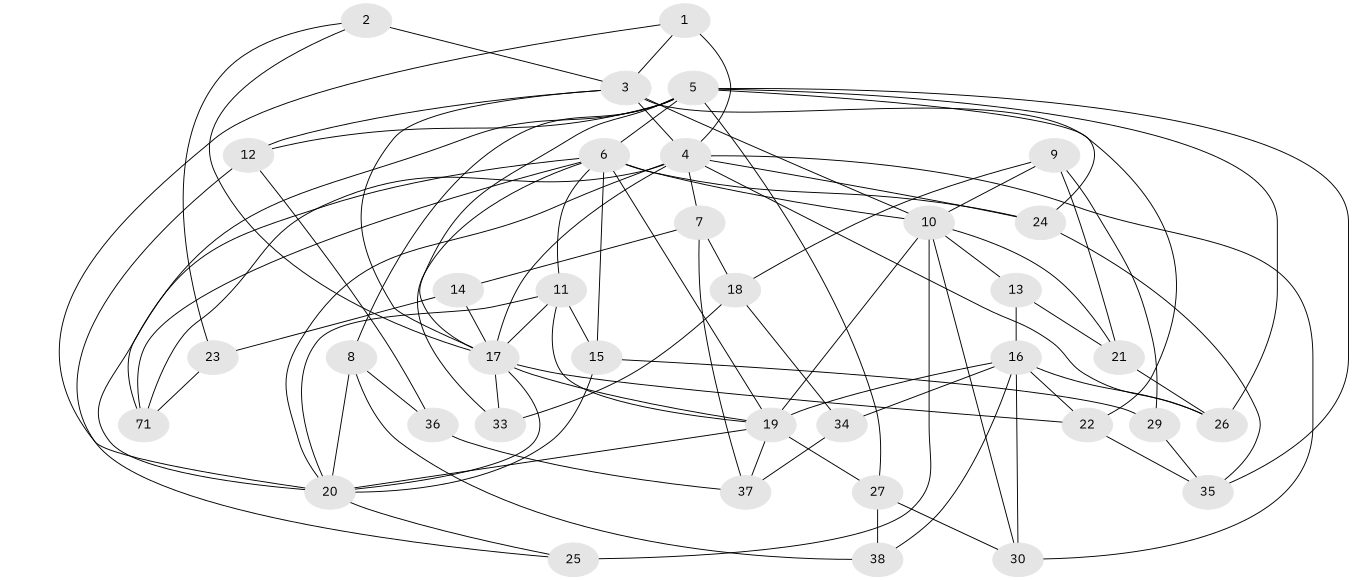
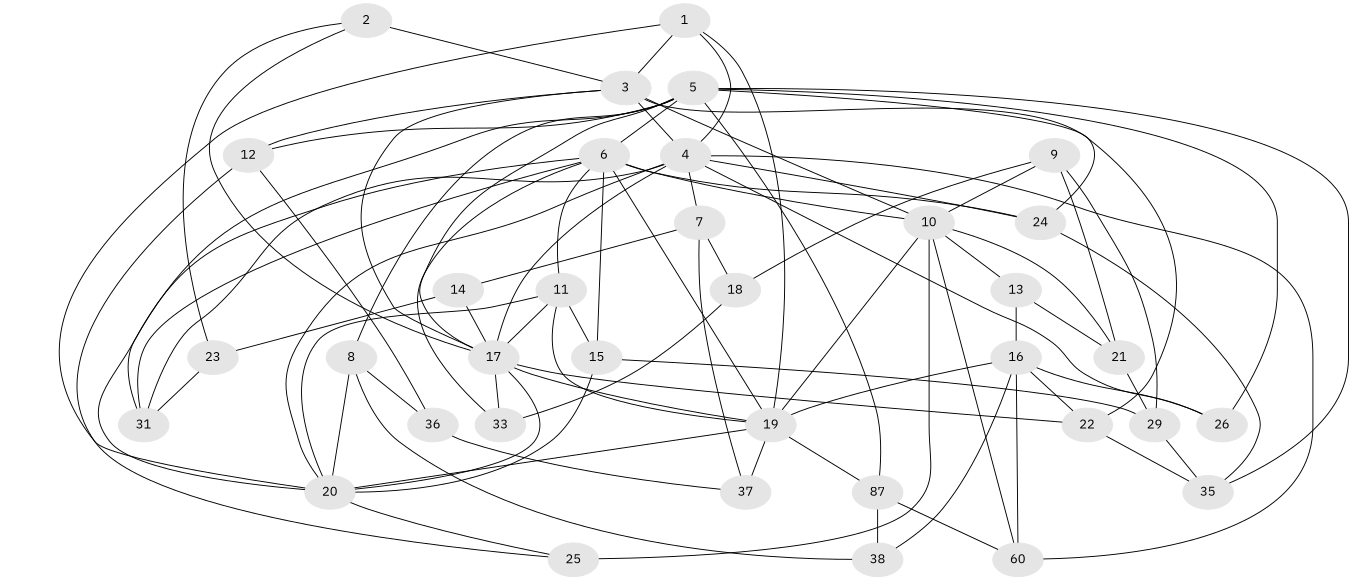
none -> (783, 229)
(1171, 391) -> (1135, 387)
(144, 425) -> (144, 425)
(842, 425) -> none
(878, 492) -> (878, 492)
(1018, 560) -> (1018, 560)
